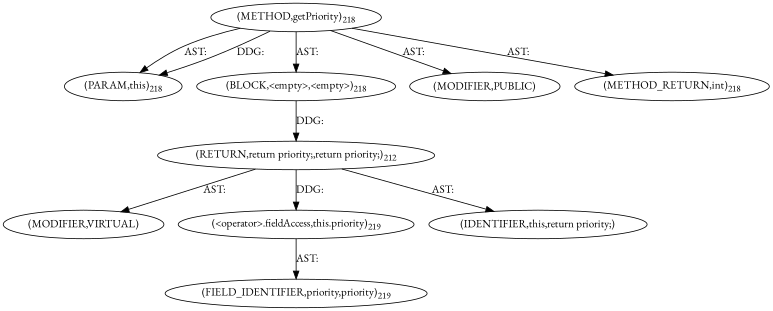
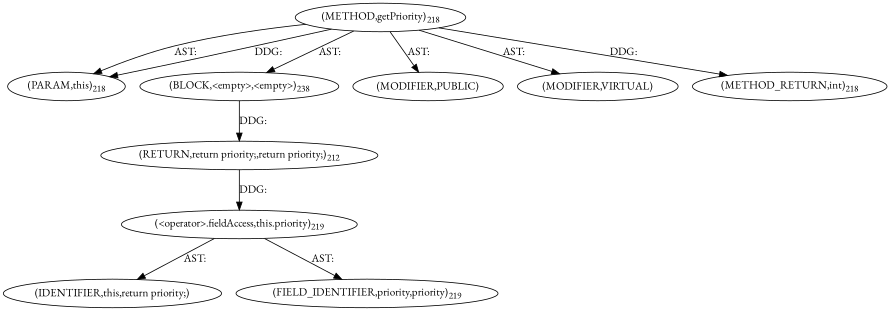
(520, 52) -> (625, 52)
(360, 85) -> (303, 85)
(192, 189) -> (486, 51)
(414, 189) -> (179, 257)
